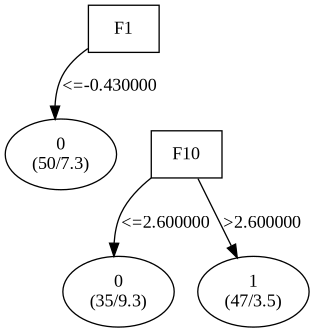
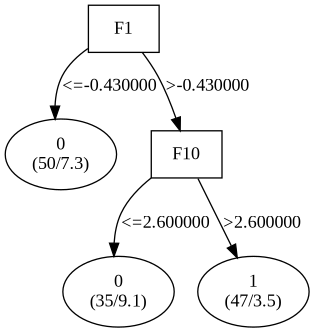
none -> (162, 84)
(119, 292) -> (119, 292)
